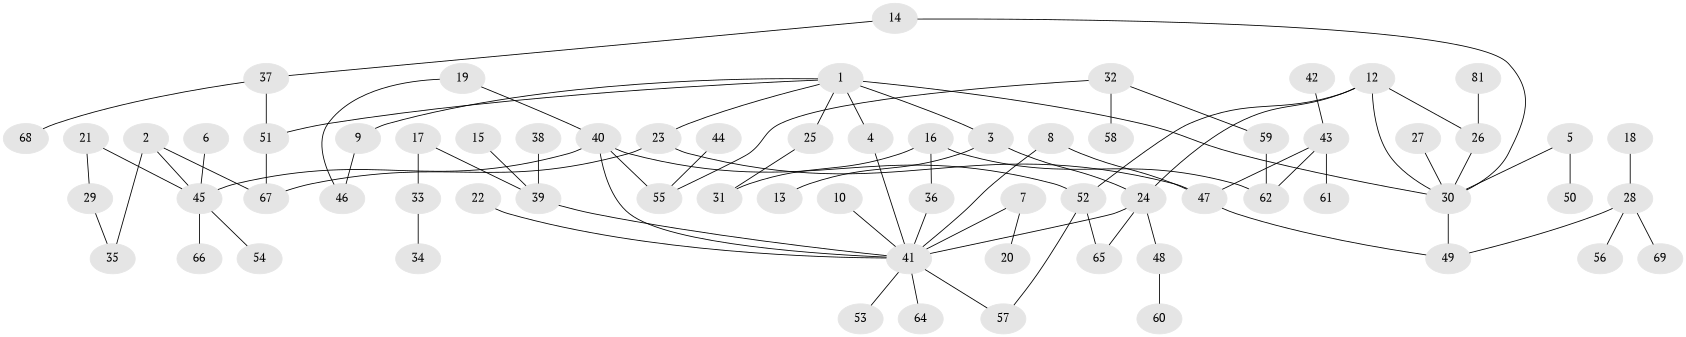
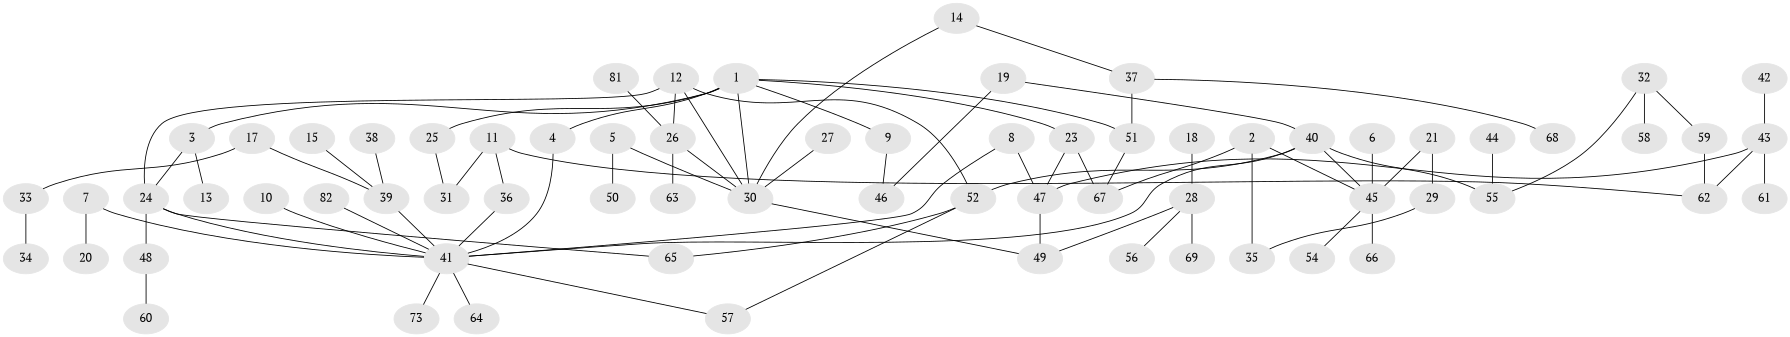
(931, 139) -> (492, 139)
(478, 199) -> (326, 199)
none -> (673, 199)
(861, 319) -> (417, 319)
